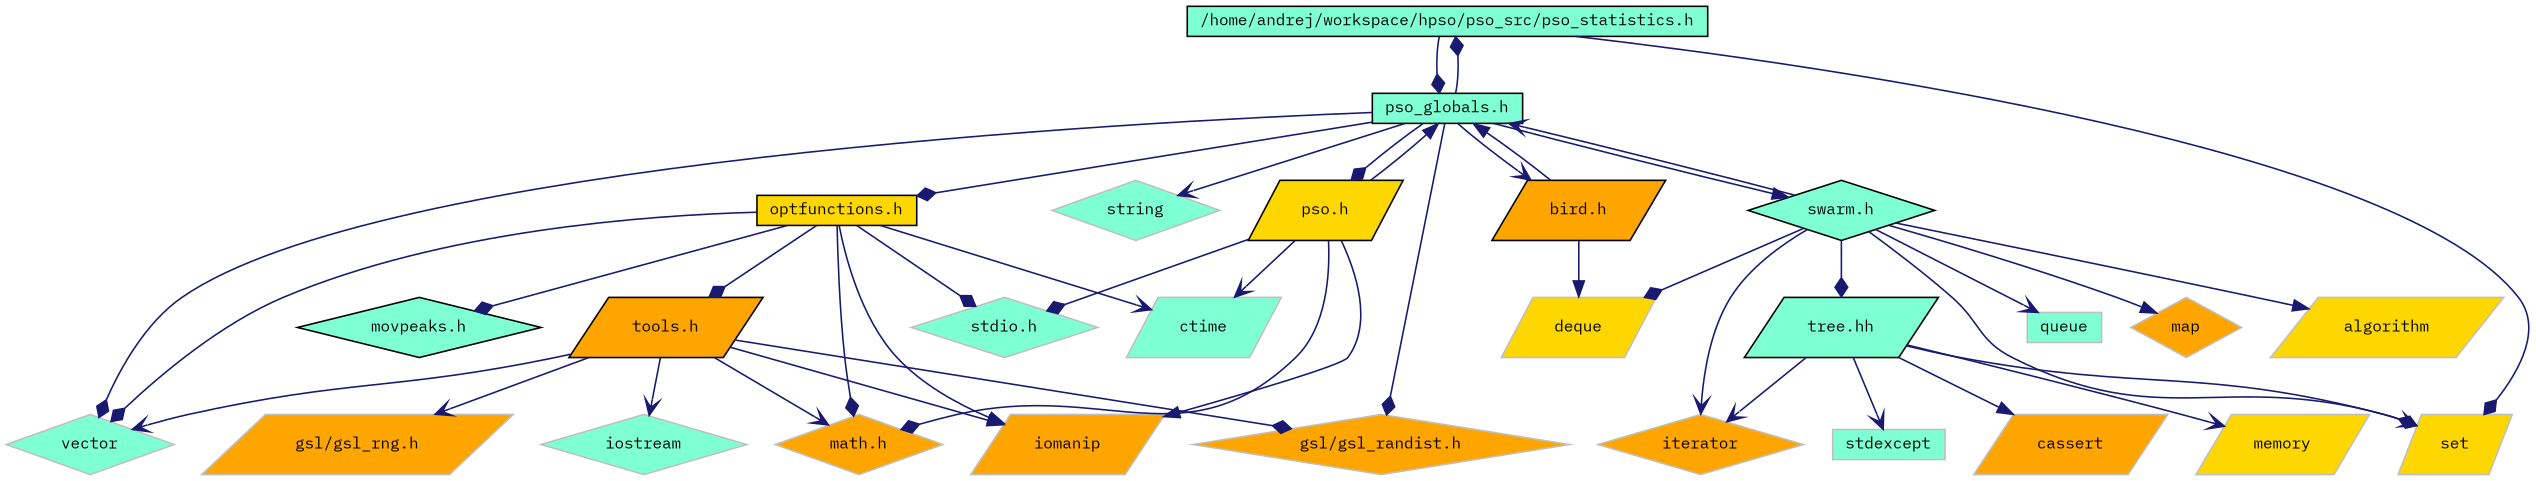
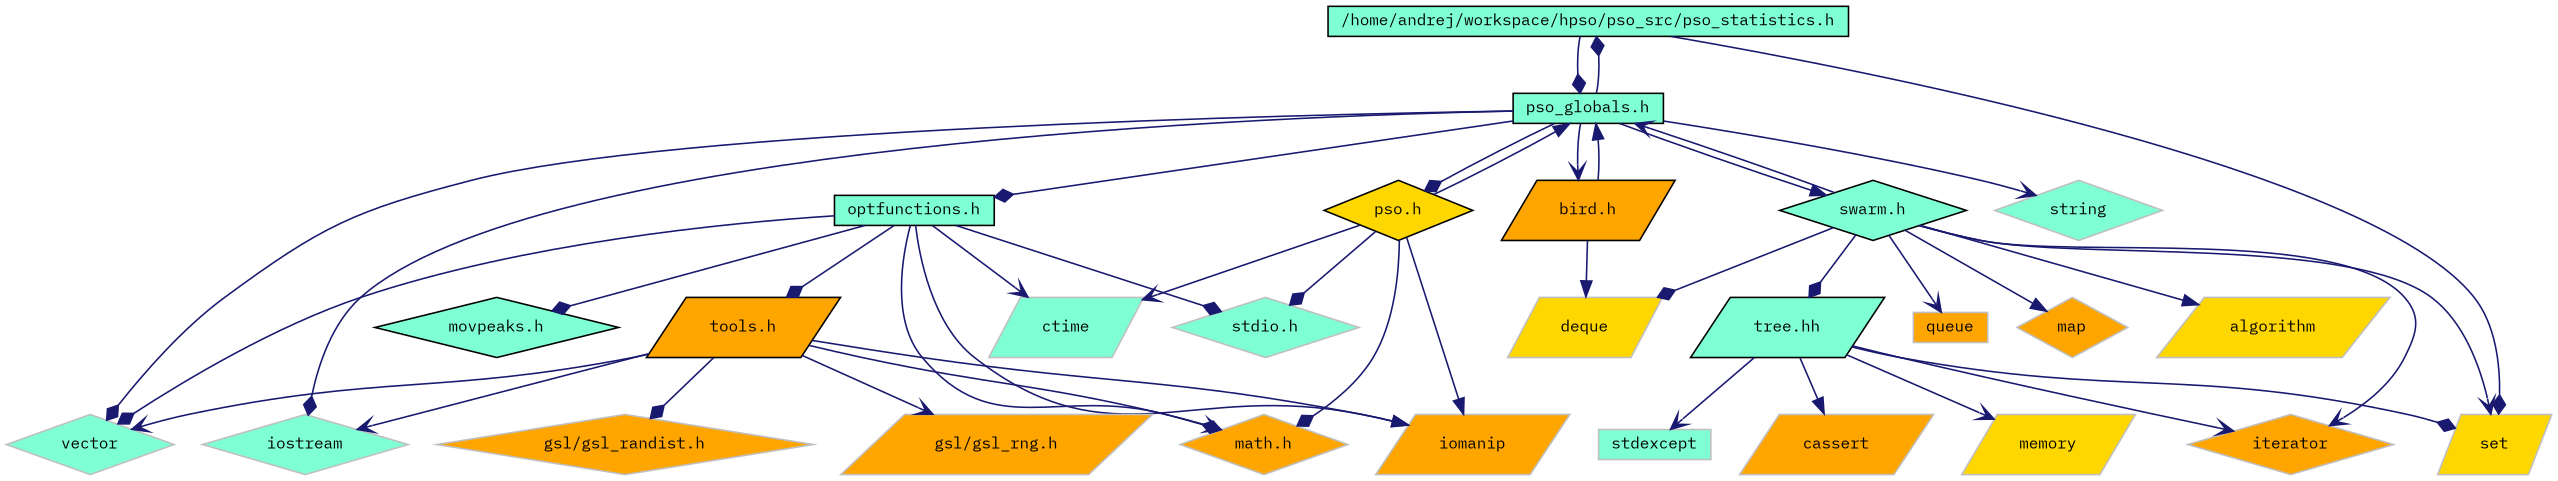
(837, 210) -> (914, 210)
(1326, 210) -> (1398, 210)
(1418, 260) -> (869, 154)
(2064, 327) -> (1951, 327)
